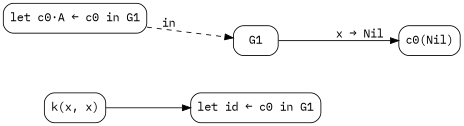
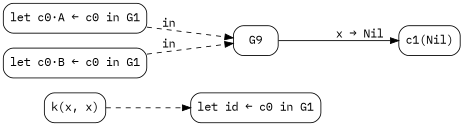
(256, 41) -> (256, 41)
(430, 41) -> (430, 41)
none -> (75, 63)
(144, 108) -> (144, 108)
